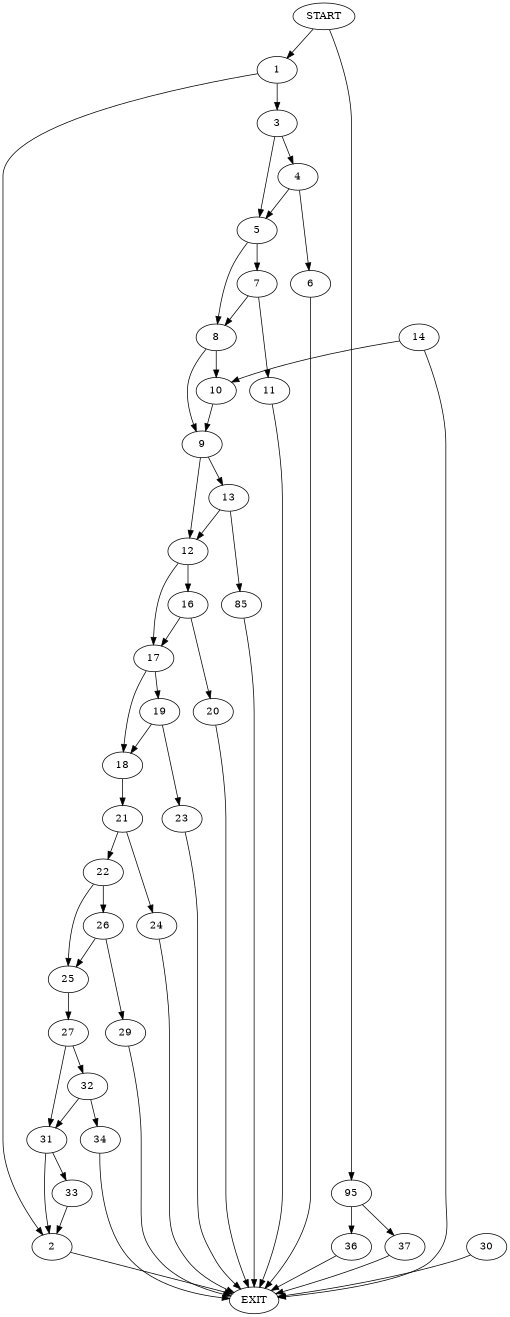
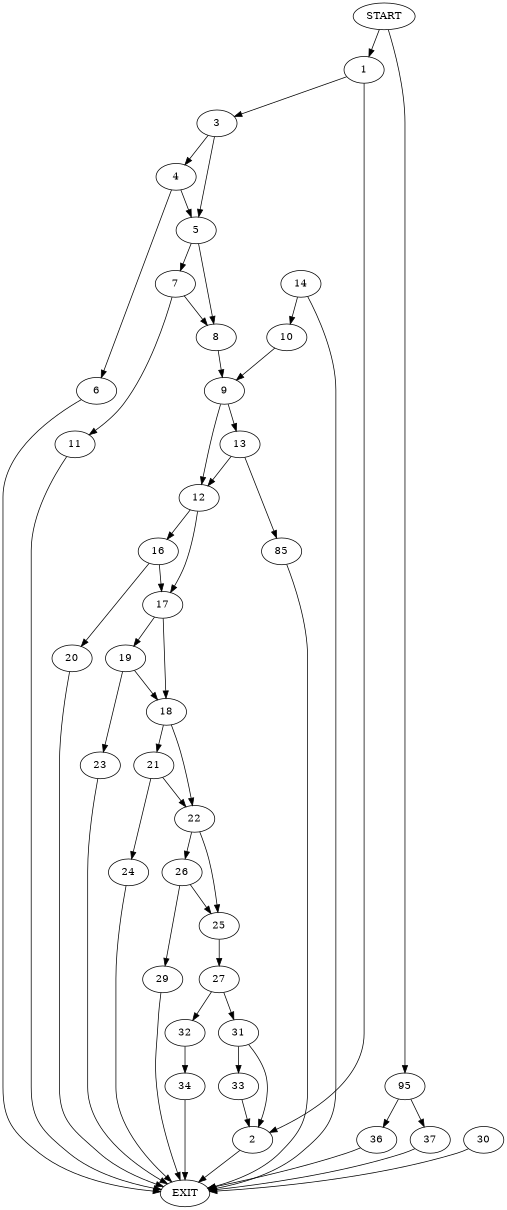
(216, 360) -> none
none -> (183, 761)
(70, 1110) -> none
